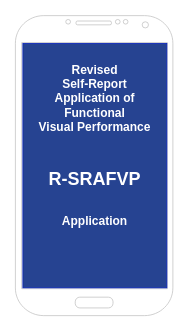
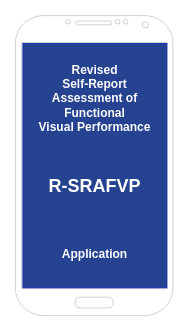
(95, 98) -> (95, 98)
(95, 179) -> (95, 186)
(95, 220) -> (95, 254)
